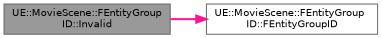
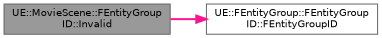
(292, 19) -> (292, 19)
